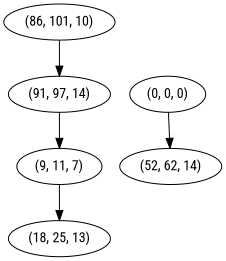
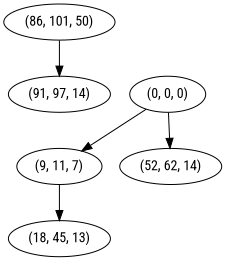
(59, 22) -> (59, 22)
(59, 125) -> (118, 127)
(59, 239) -> (59, 239)
